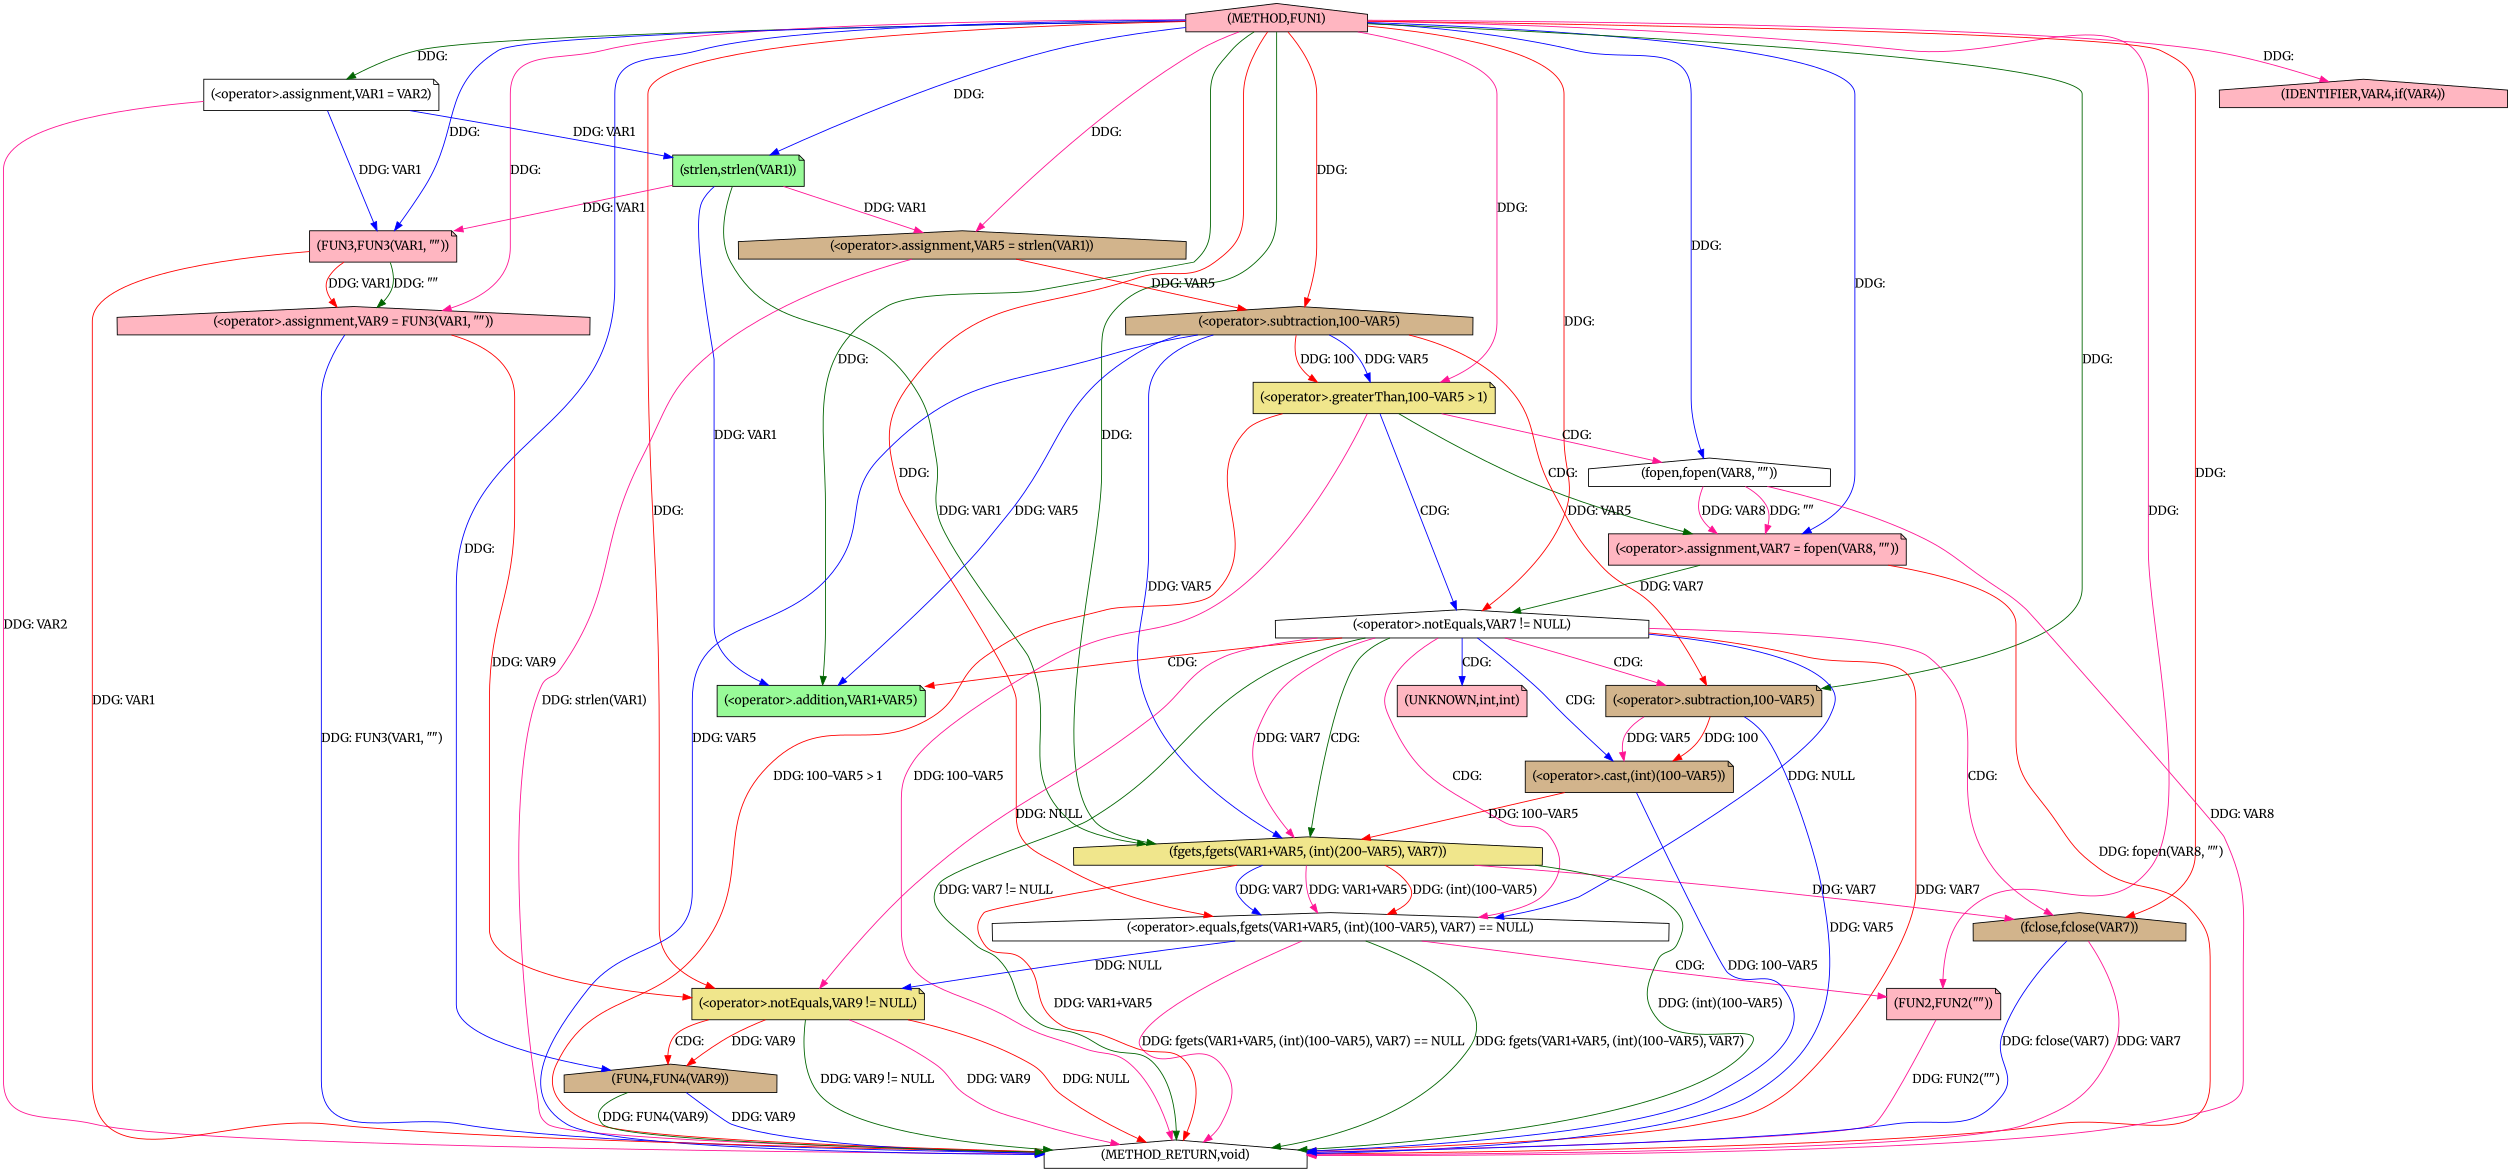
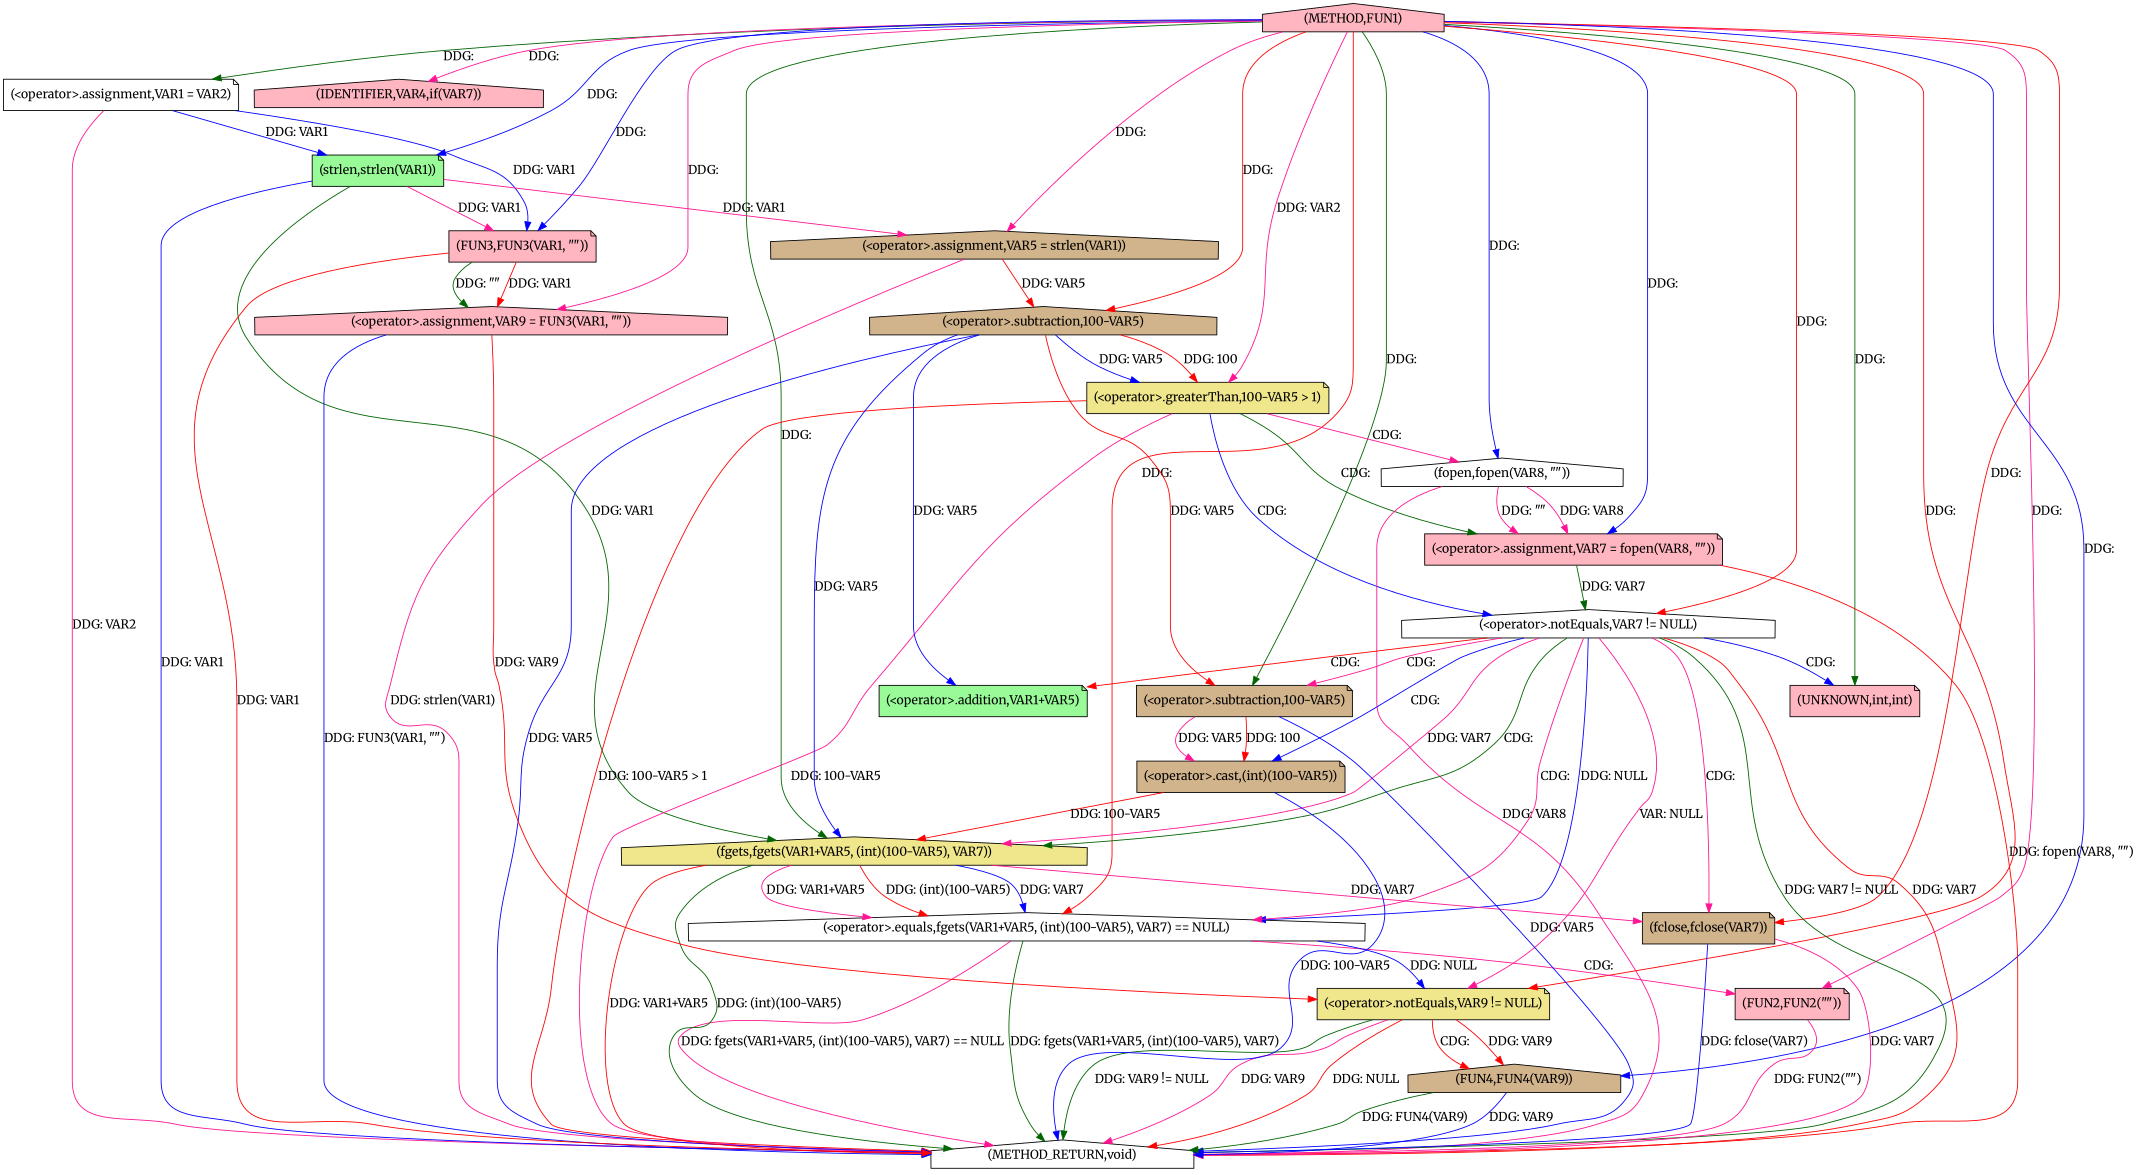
(2363, 95) -> (399, 95)
(1514, 209) -> (1309, 209)
(970, 294) -> (1855, 174)
(714, 442) -> (161, 969)
(1049, 815) -> (1672, 815)
(1308, 853) -> (854, 853)
(2080, 928) -> (1709, 928)
